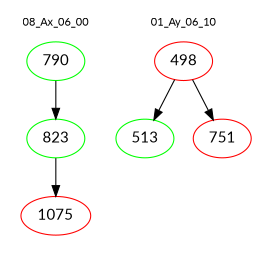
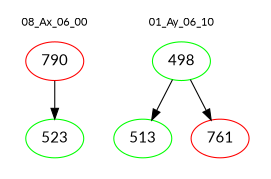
(56, 61) -> (55, 61)
(184, 61) -> (181, 61)
(56, 138) -> (55, 138)
(222, 138) -> (220, 138)
(56, 216) -> none
